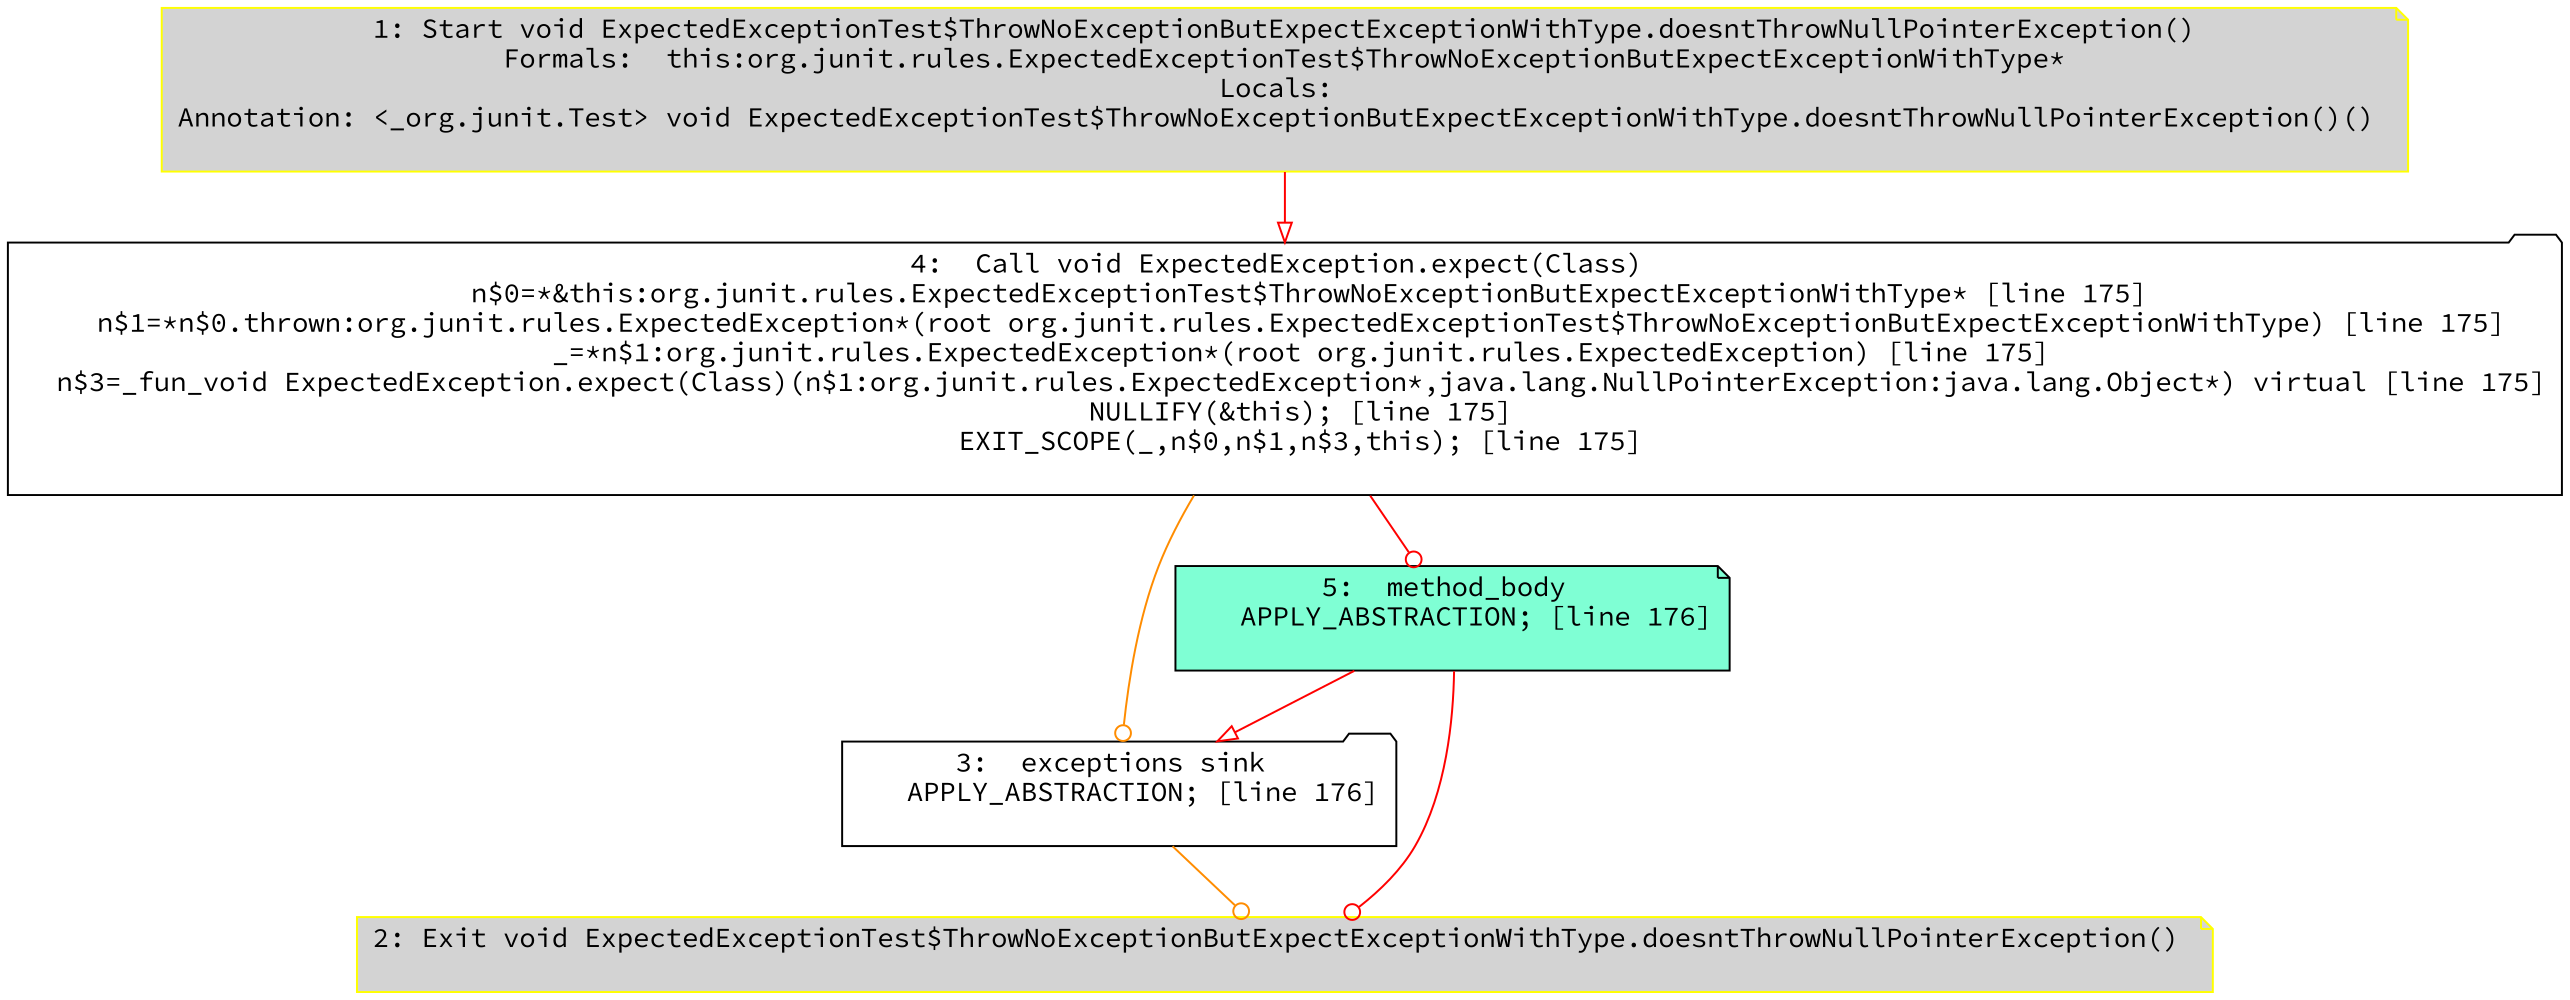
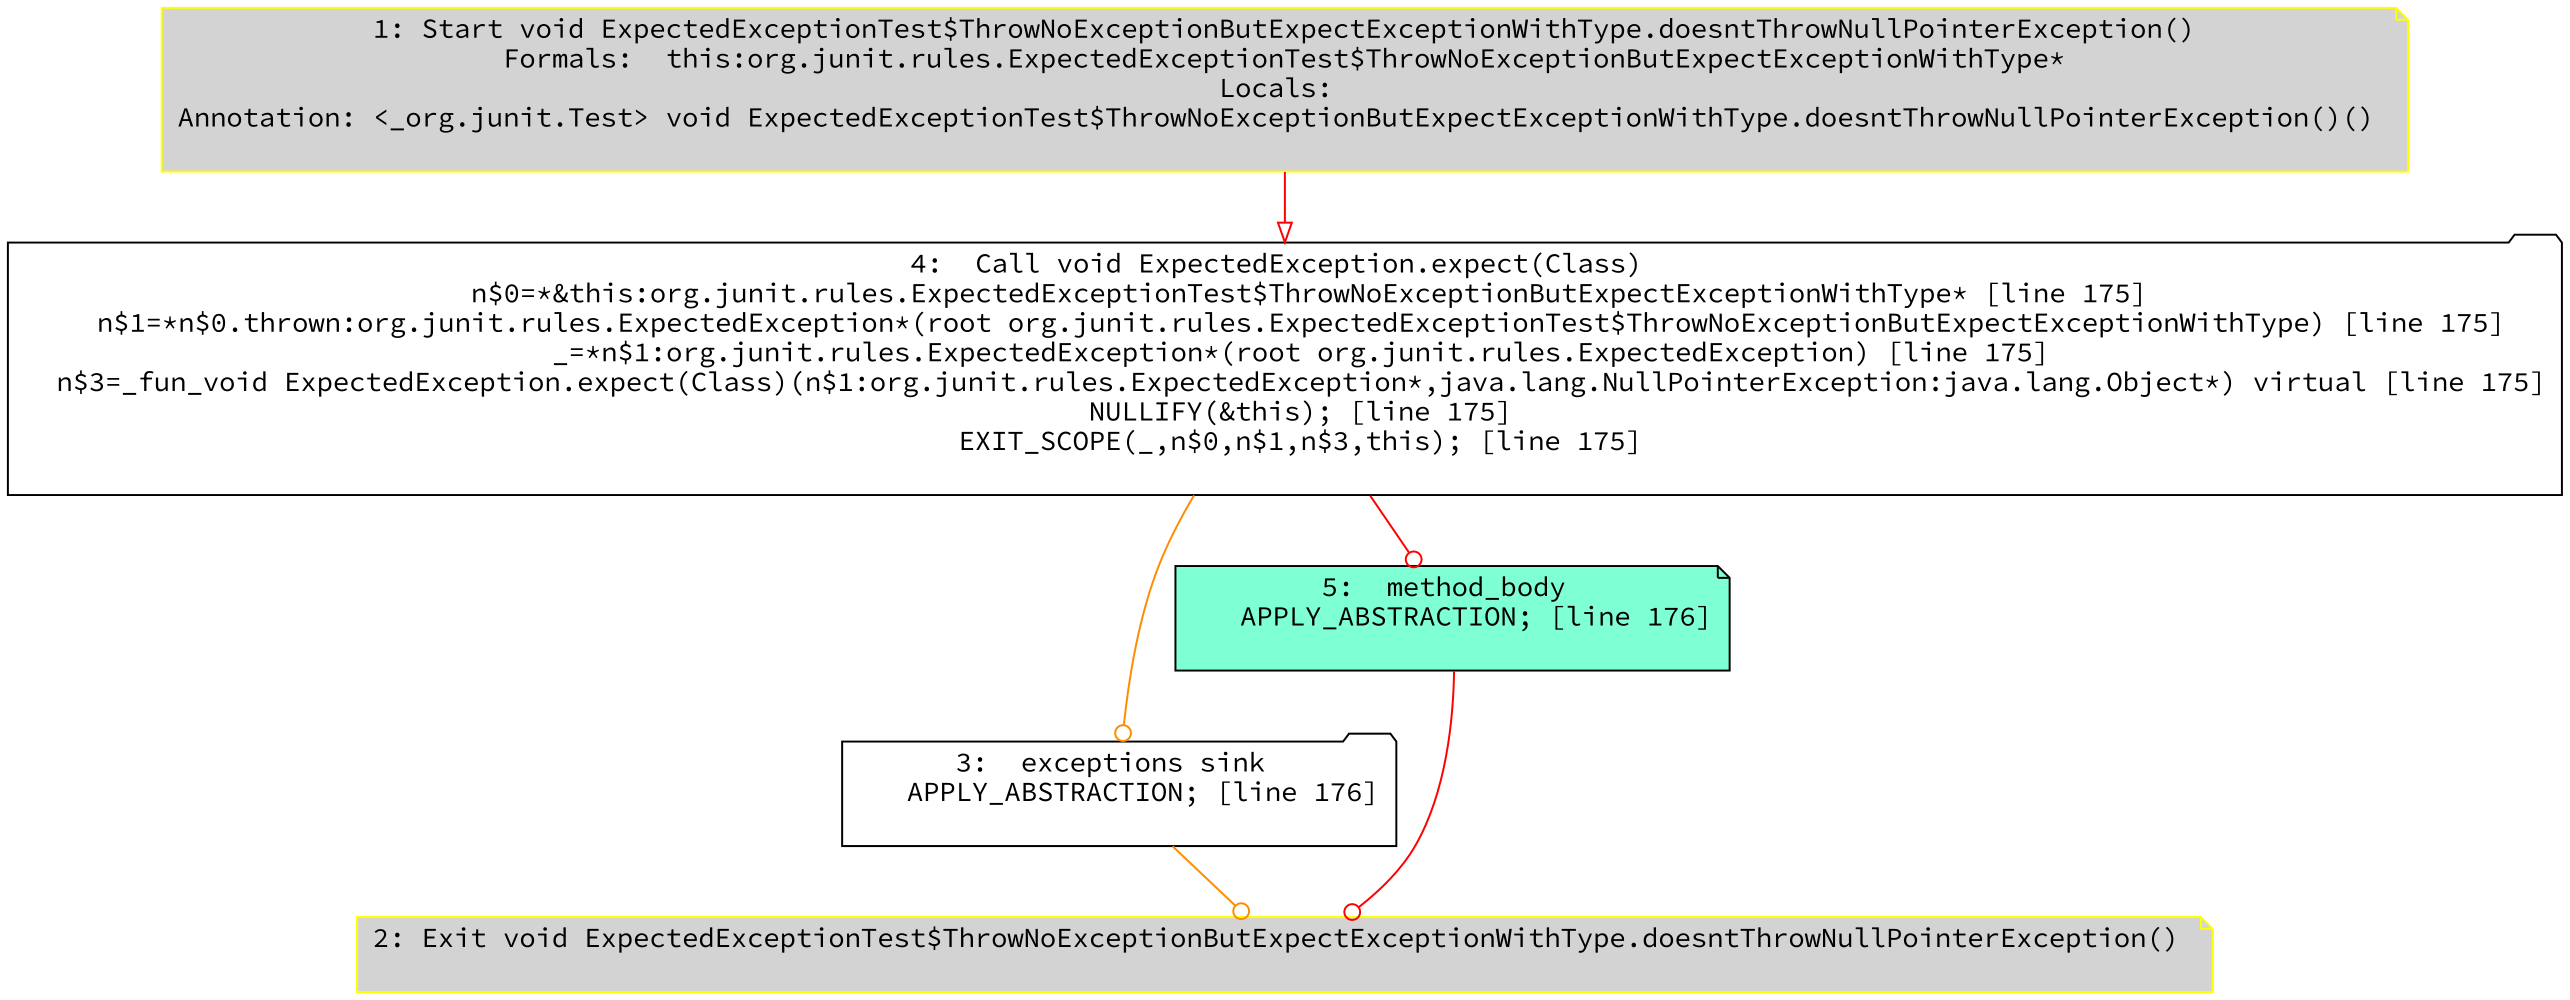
(1295, 702) -> none
